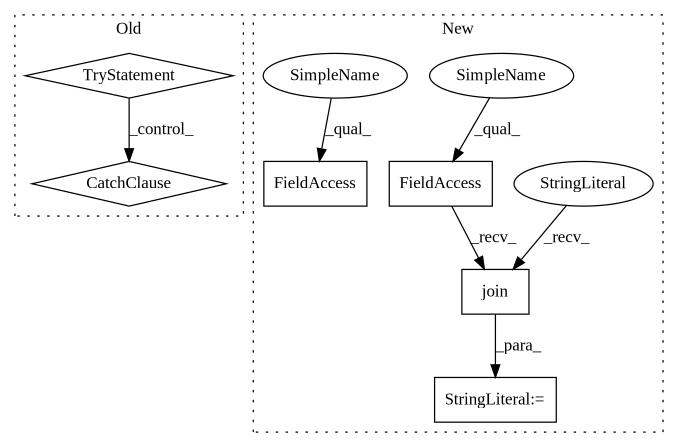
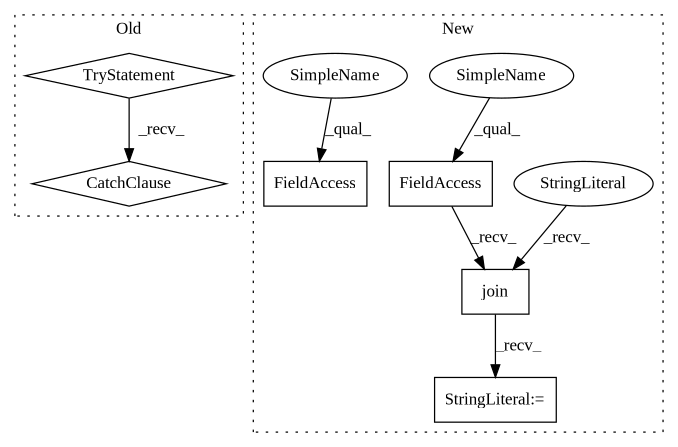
(161, 130) -> (161, 130)
(518, 346) -> (518, 346)
